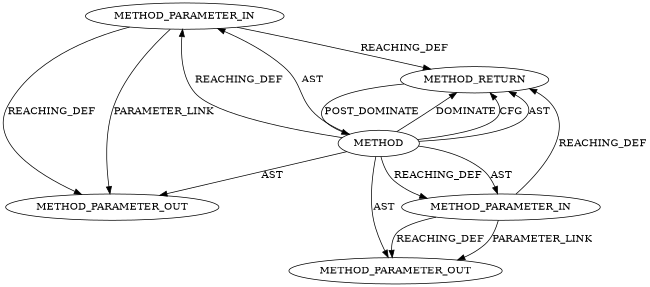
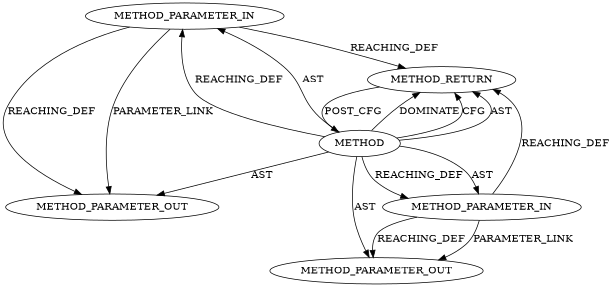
(372, 112) -> (353, 112)
